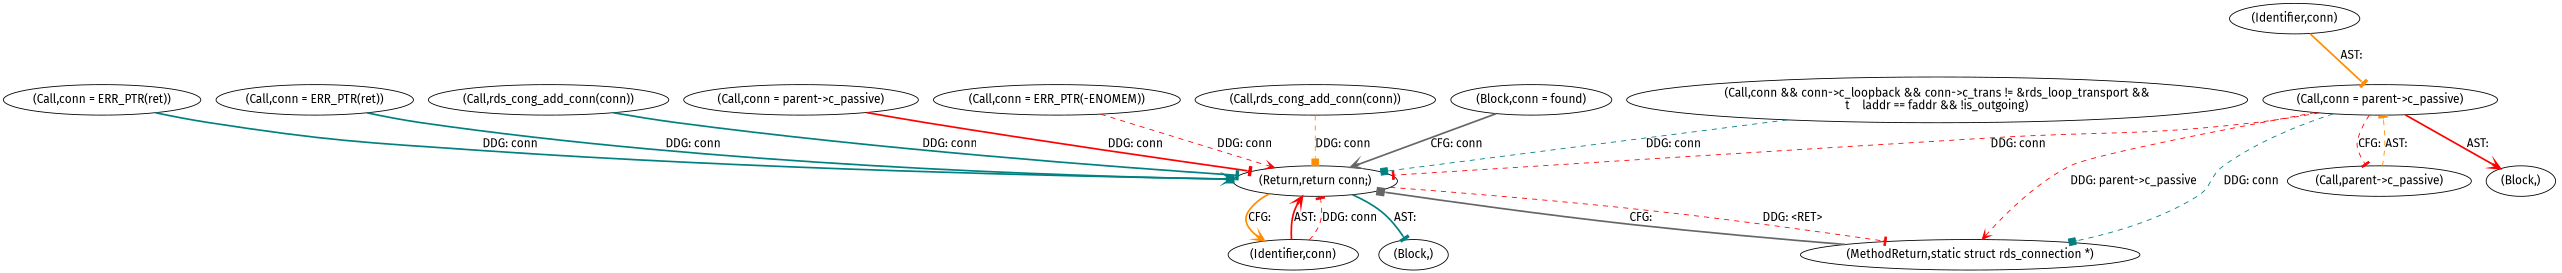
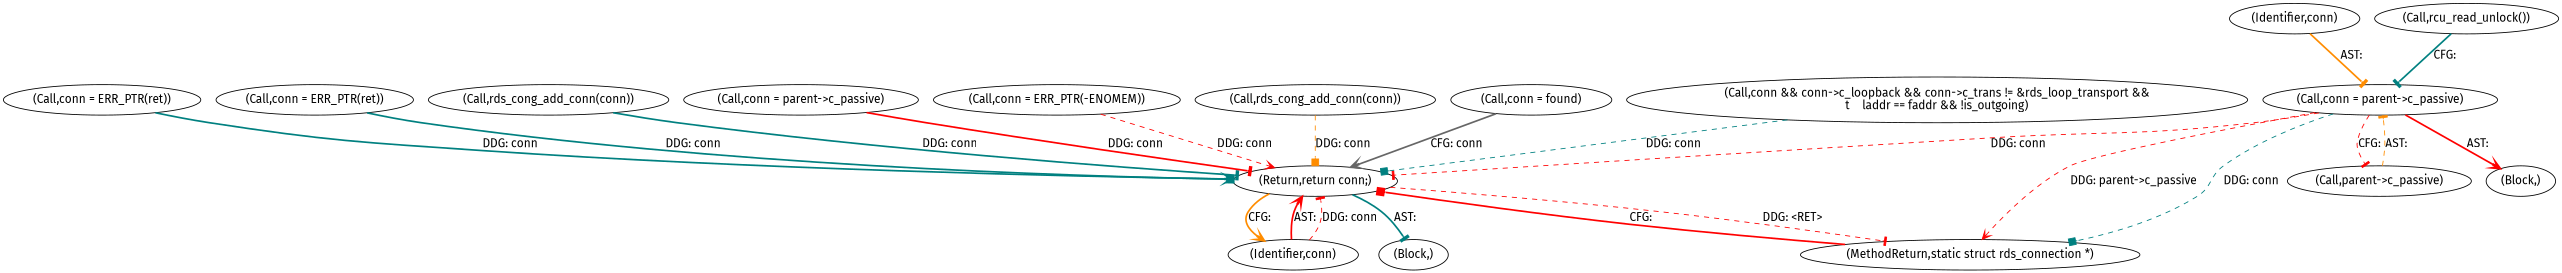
none -> (2467, 19)
(1531, 100) -> (1531, 100)
(1615, 223) -> (1615, 223)
